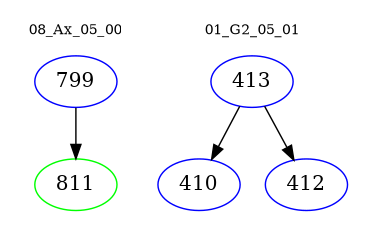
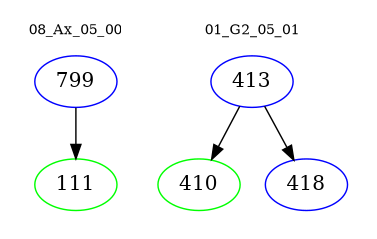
(76, 185) -> (76, 185)
(199, 185) -> (199, 185)
(306, 185) -> (306, 185)
